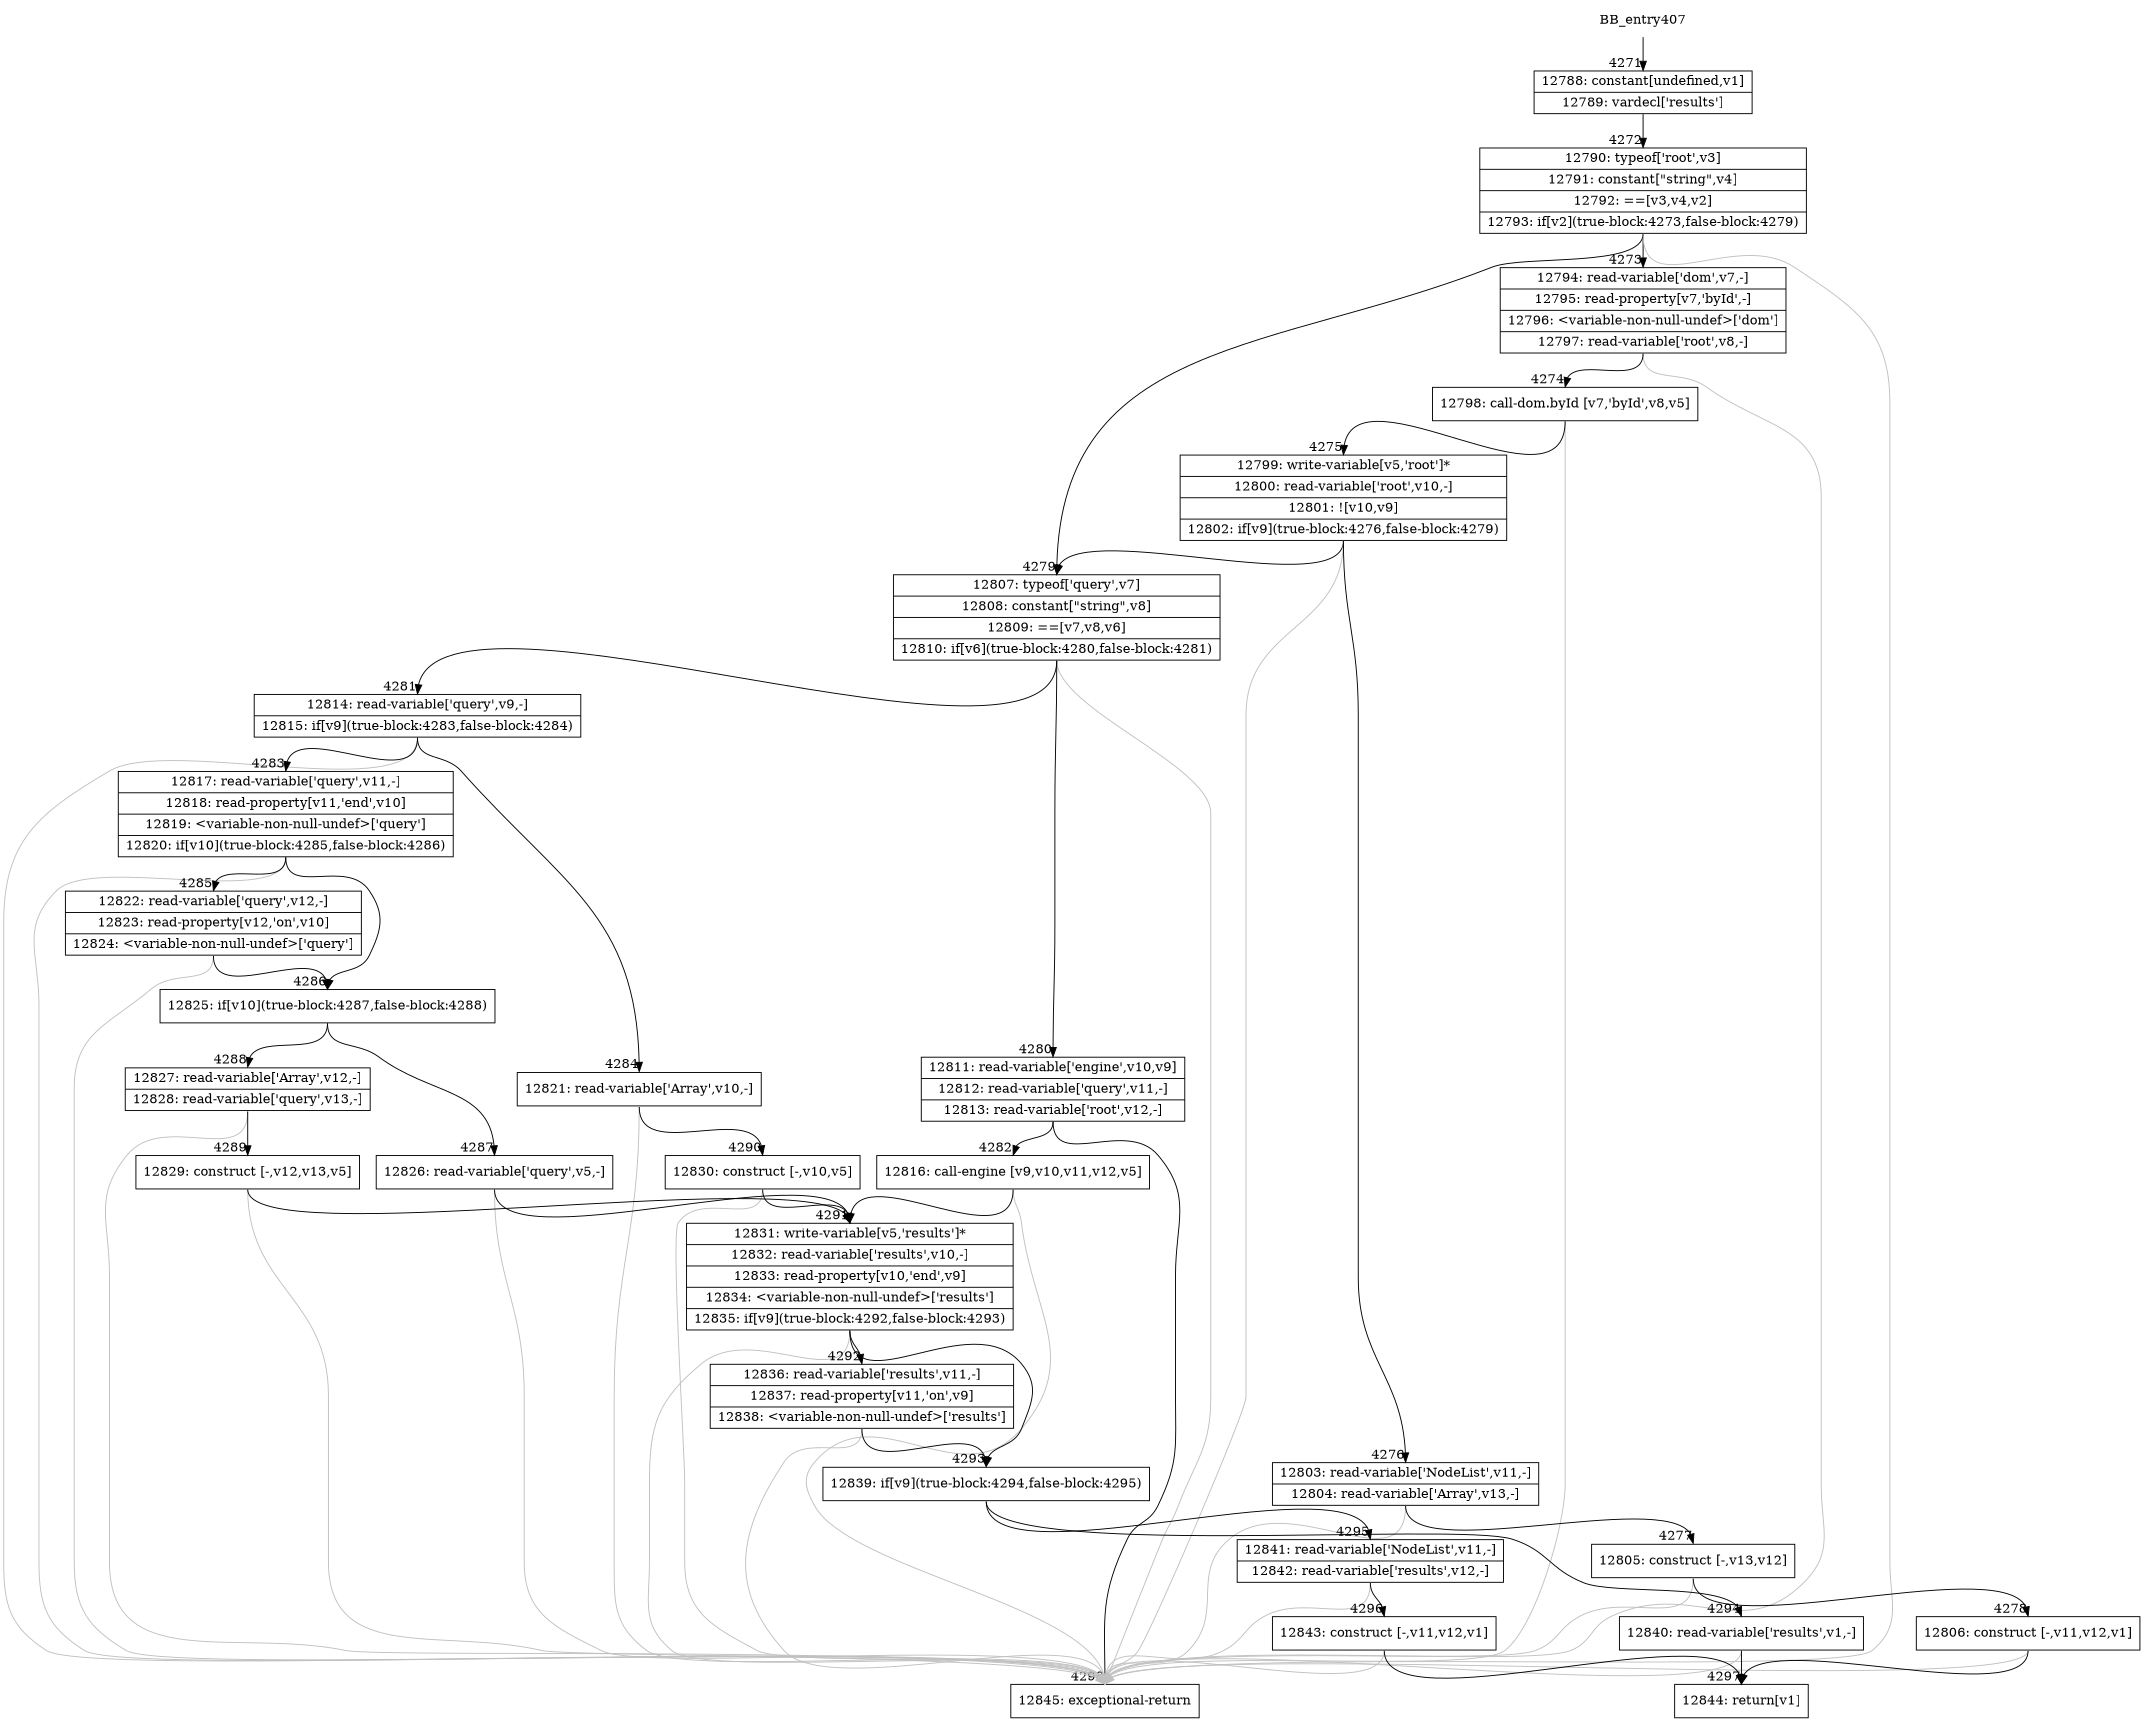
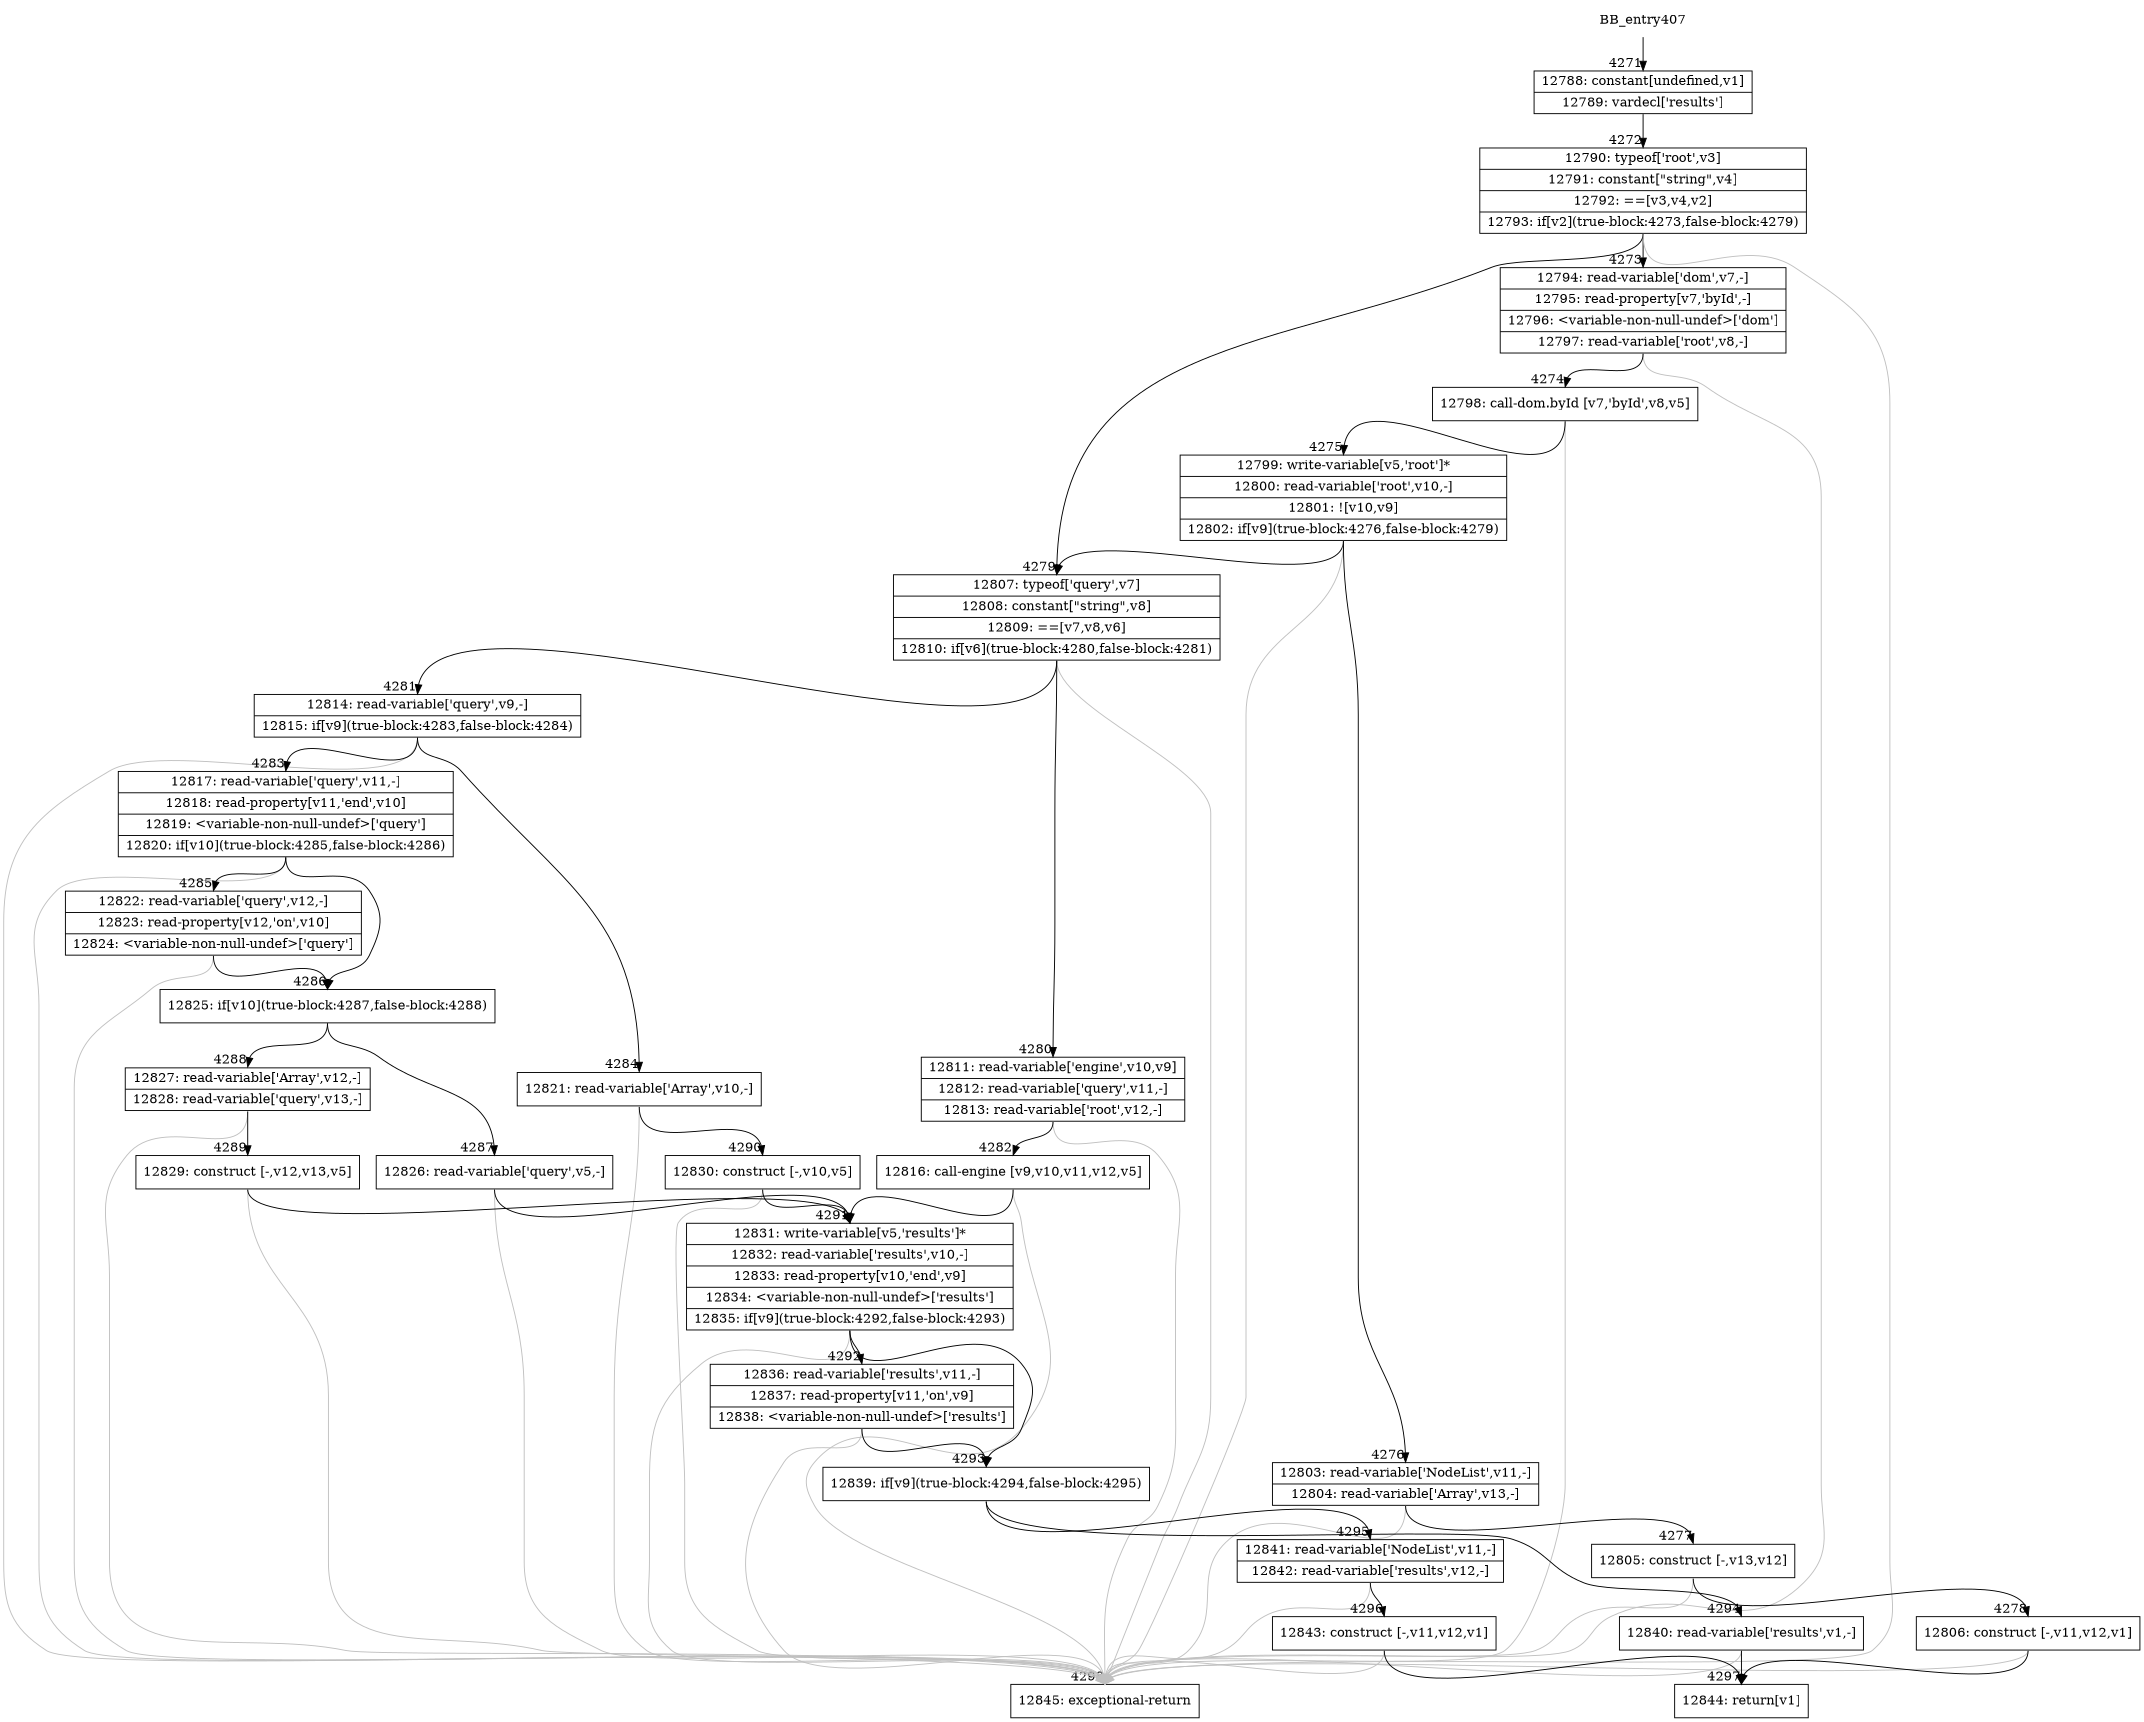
(1175, 1360) -> (1175, 1360)
